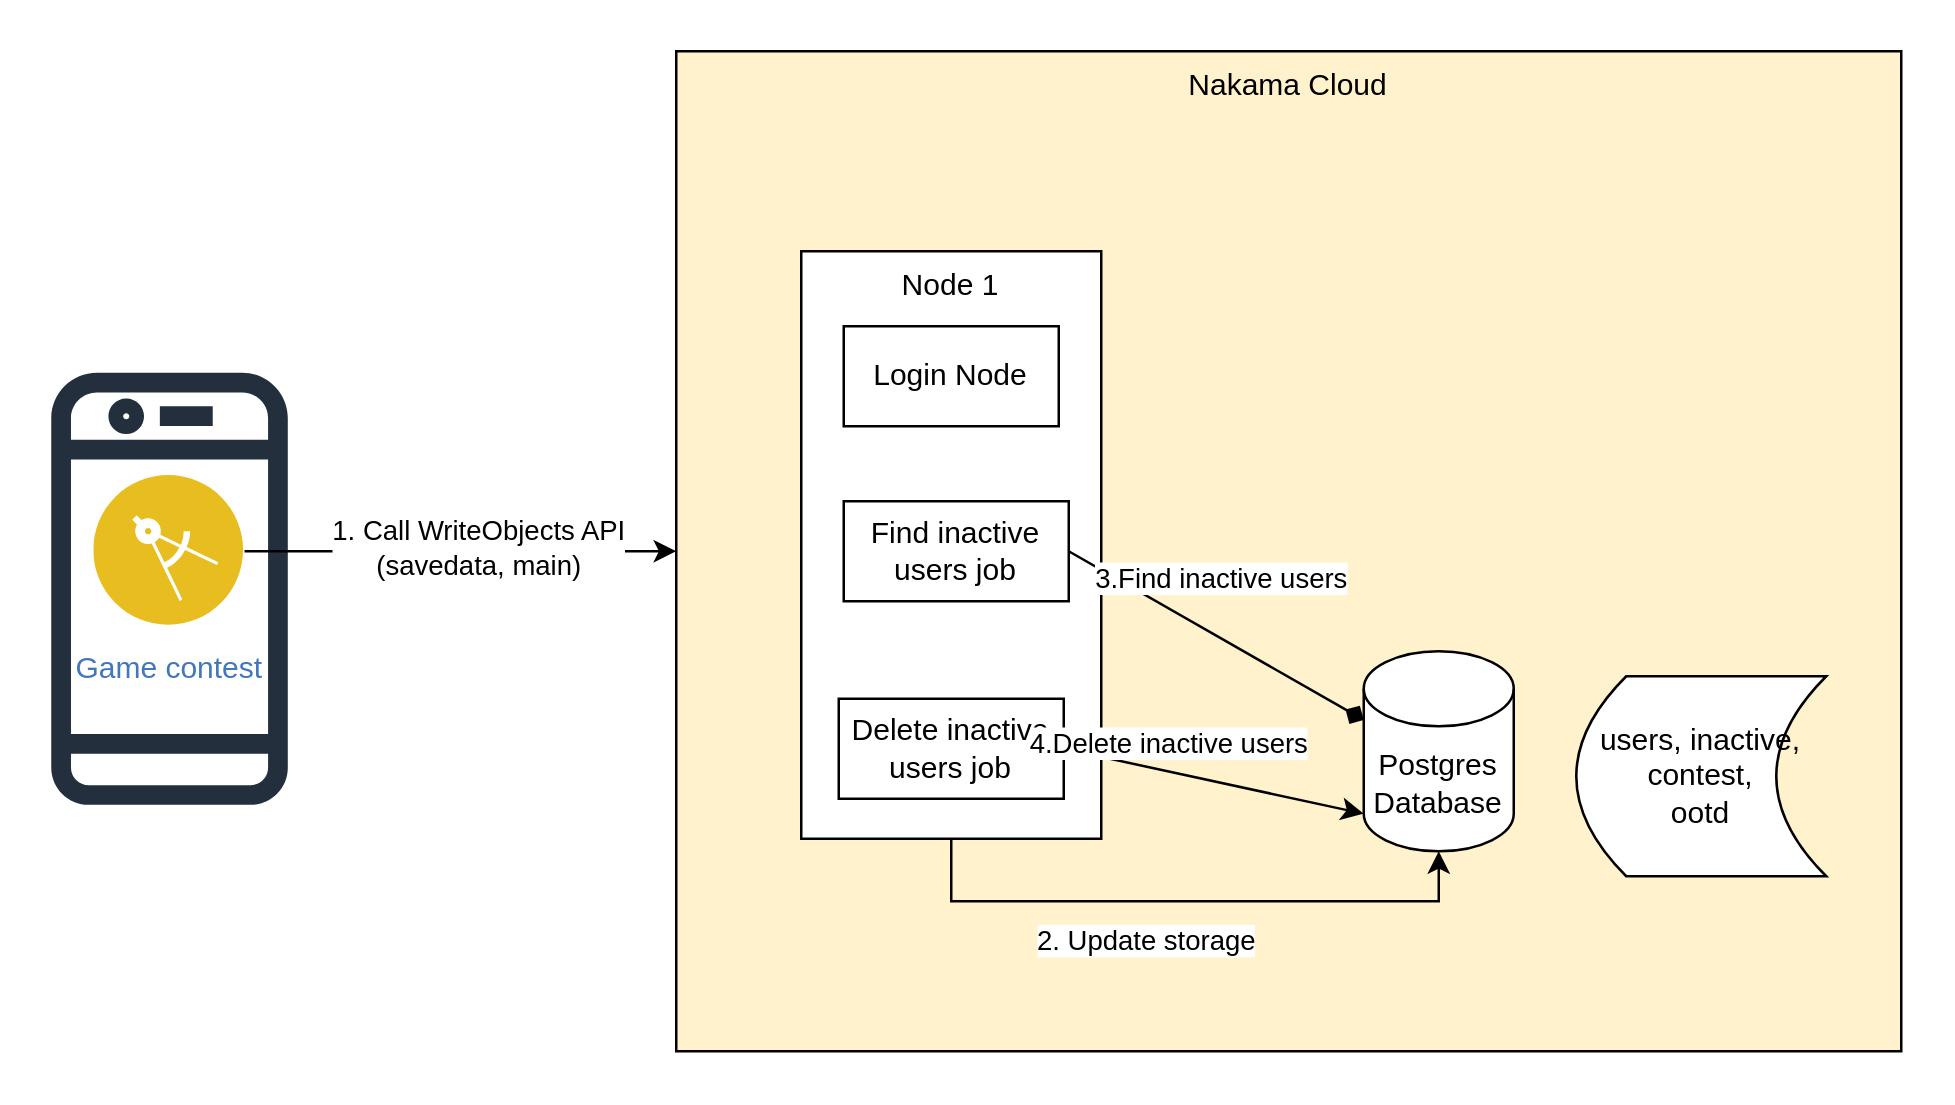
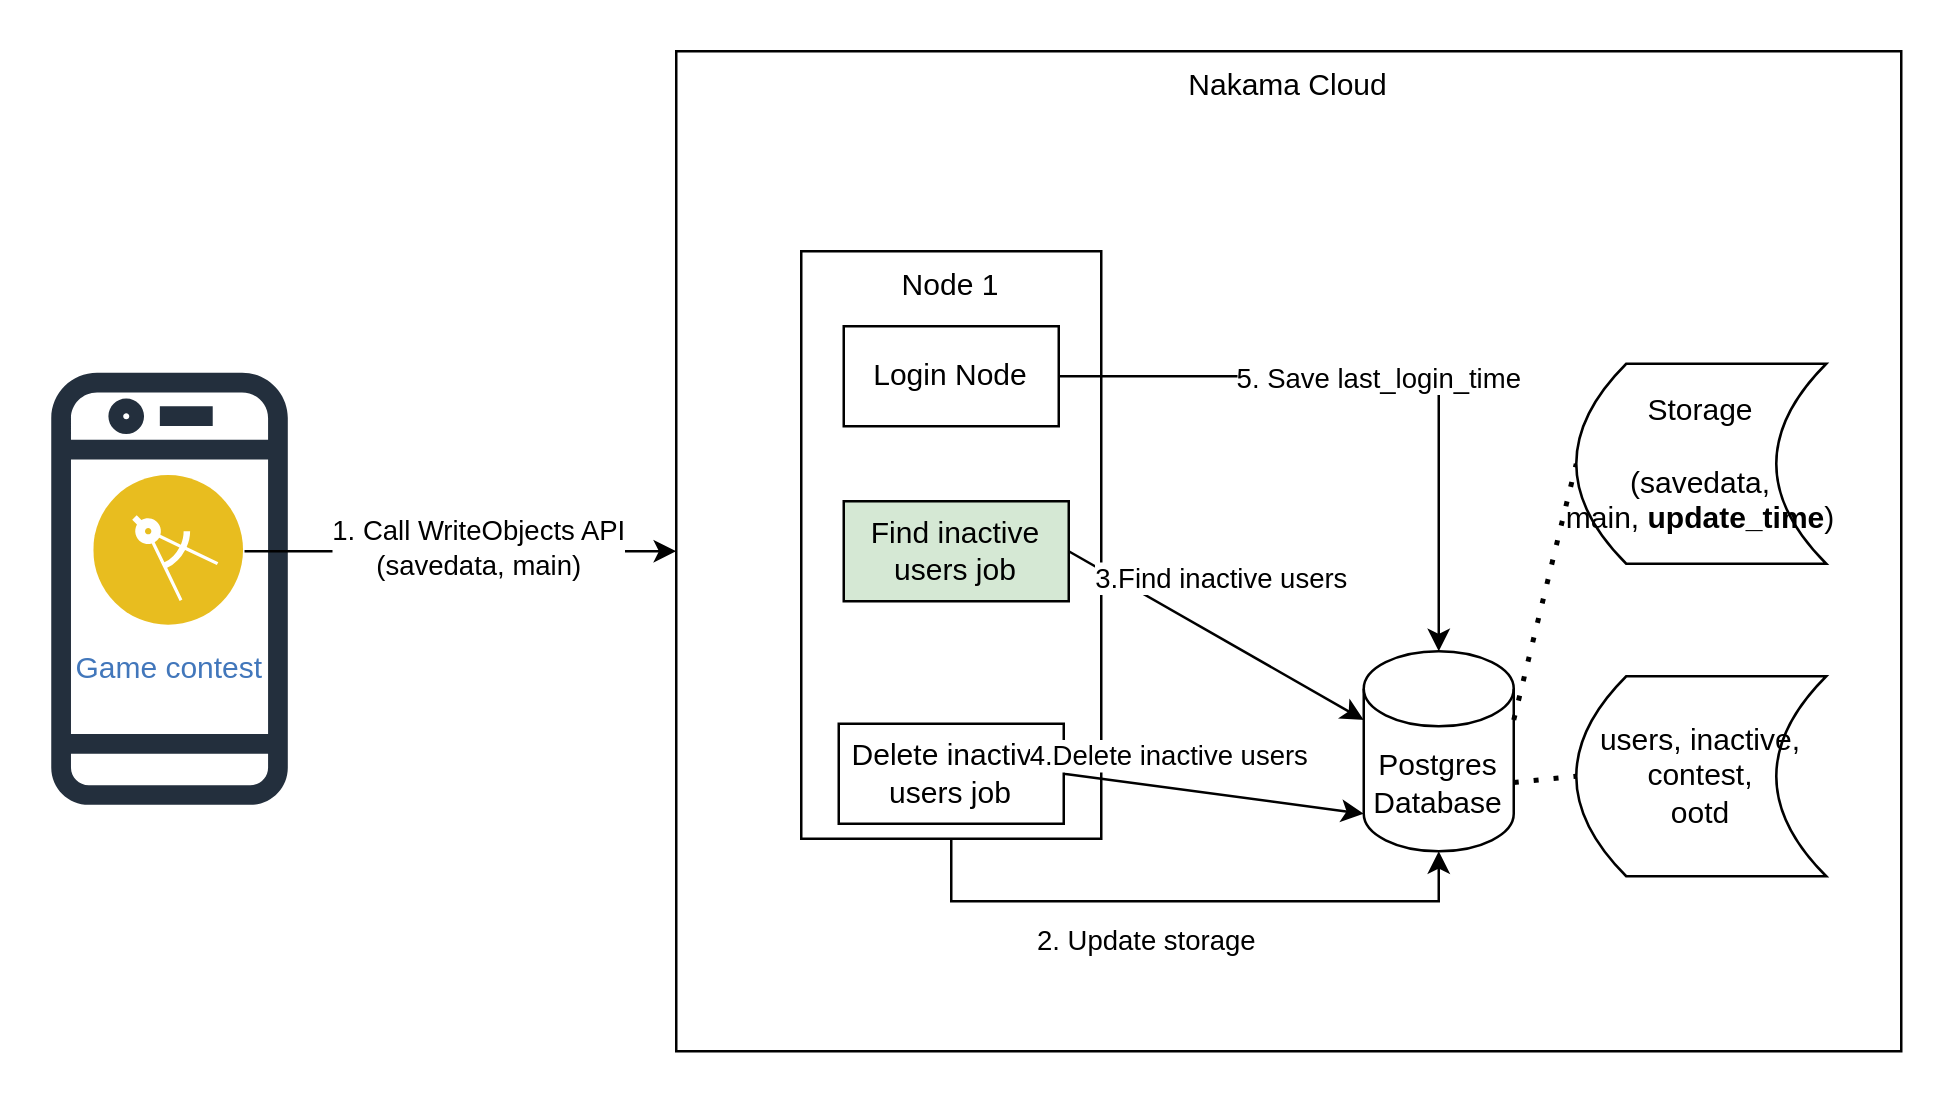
none -> (1701, 464)
none -> (1574, 474)
none -> (1439, 483)
(956, 551) -> (956, 551)
(1289, 551) -> (1289, 551)
(1346, 710) -> (1346, 710)
(951, 749) -> (951, 774)
none -> (1555, 778)
